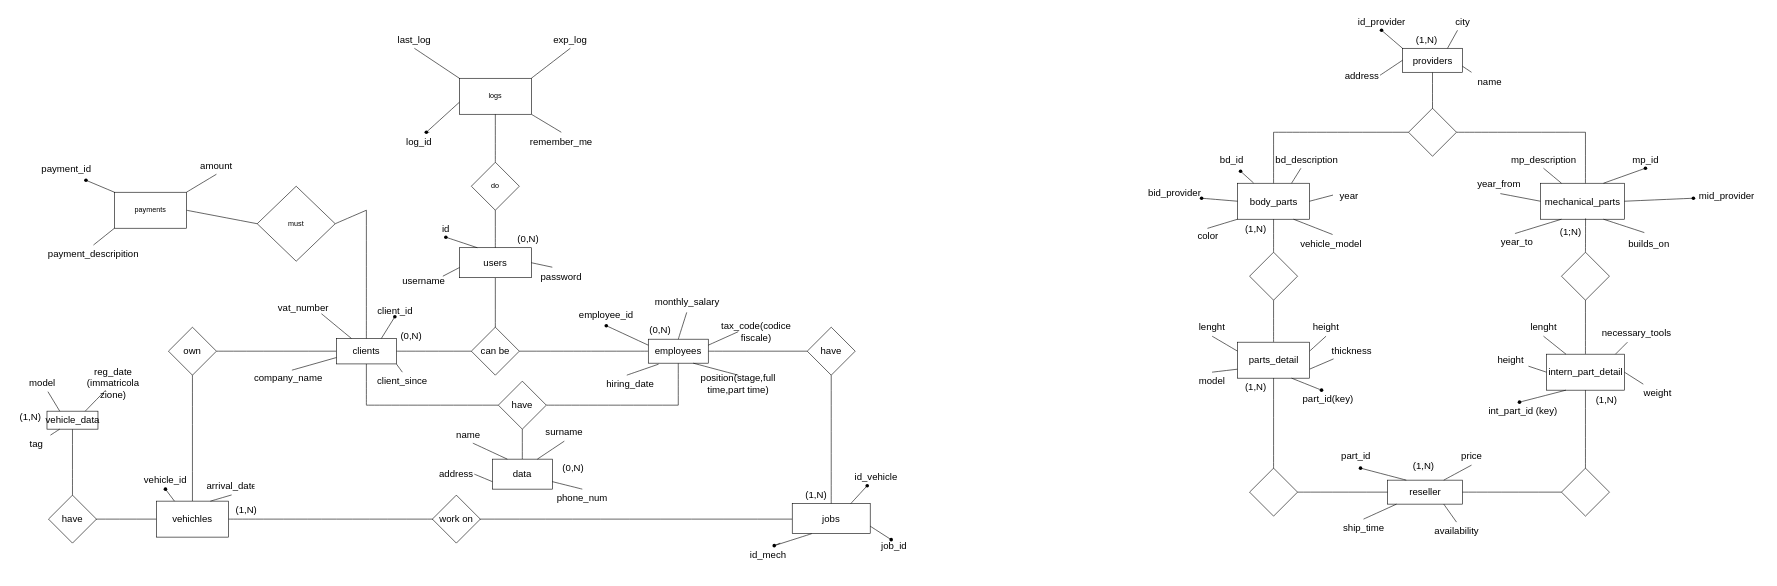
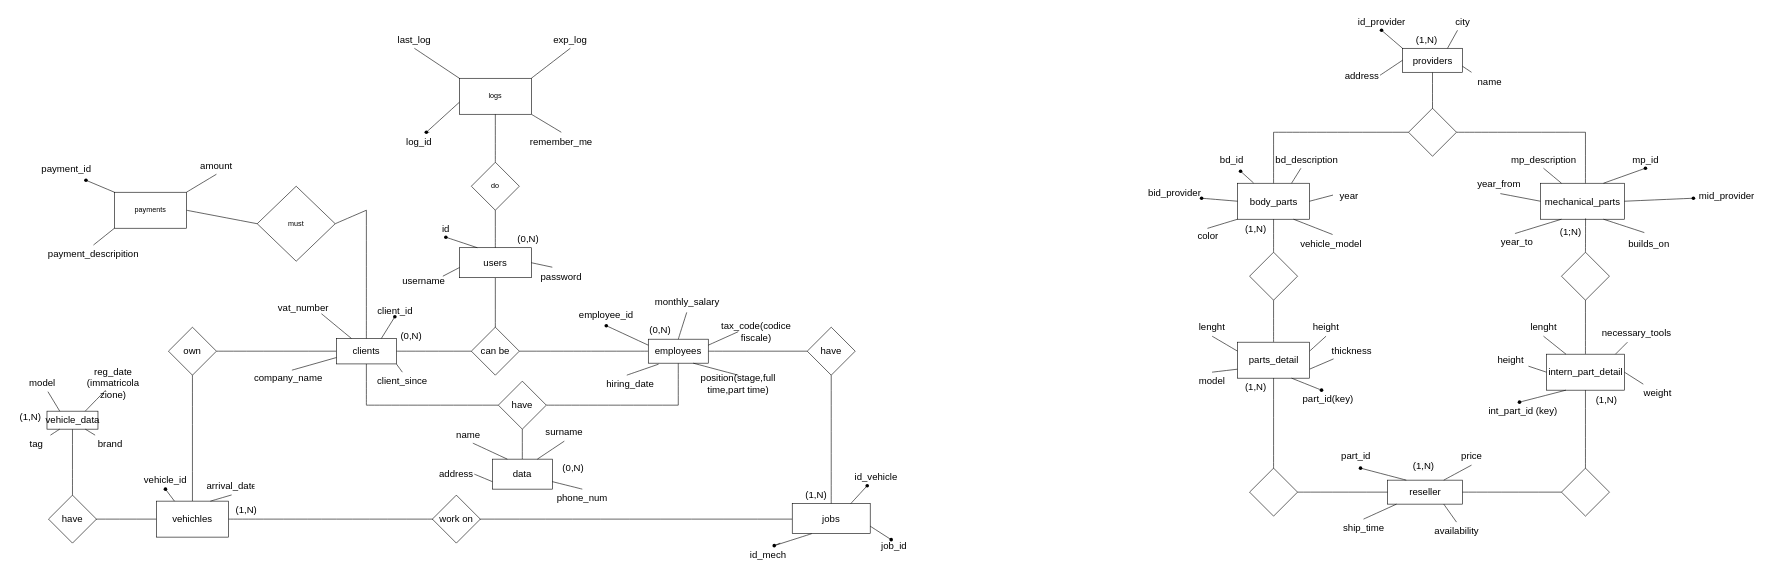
none -> (88, 431)
none -> (110, 444)
